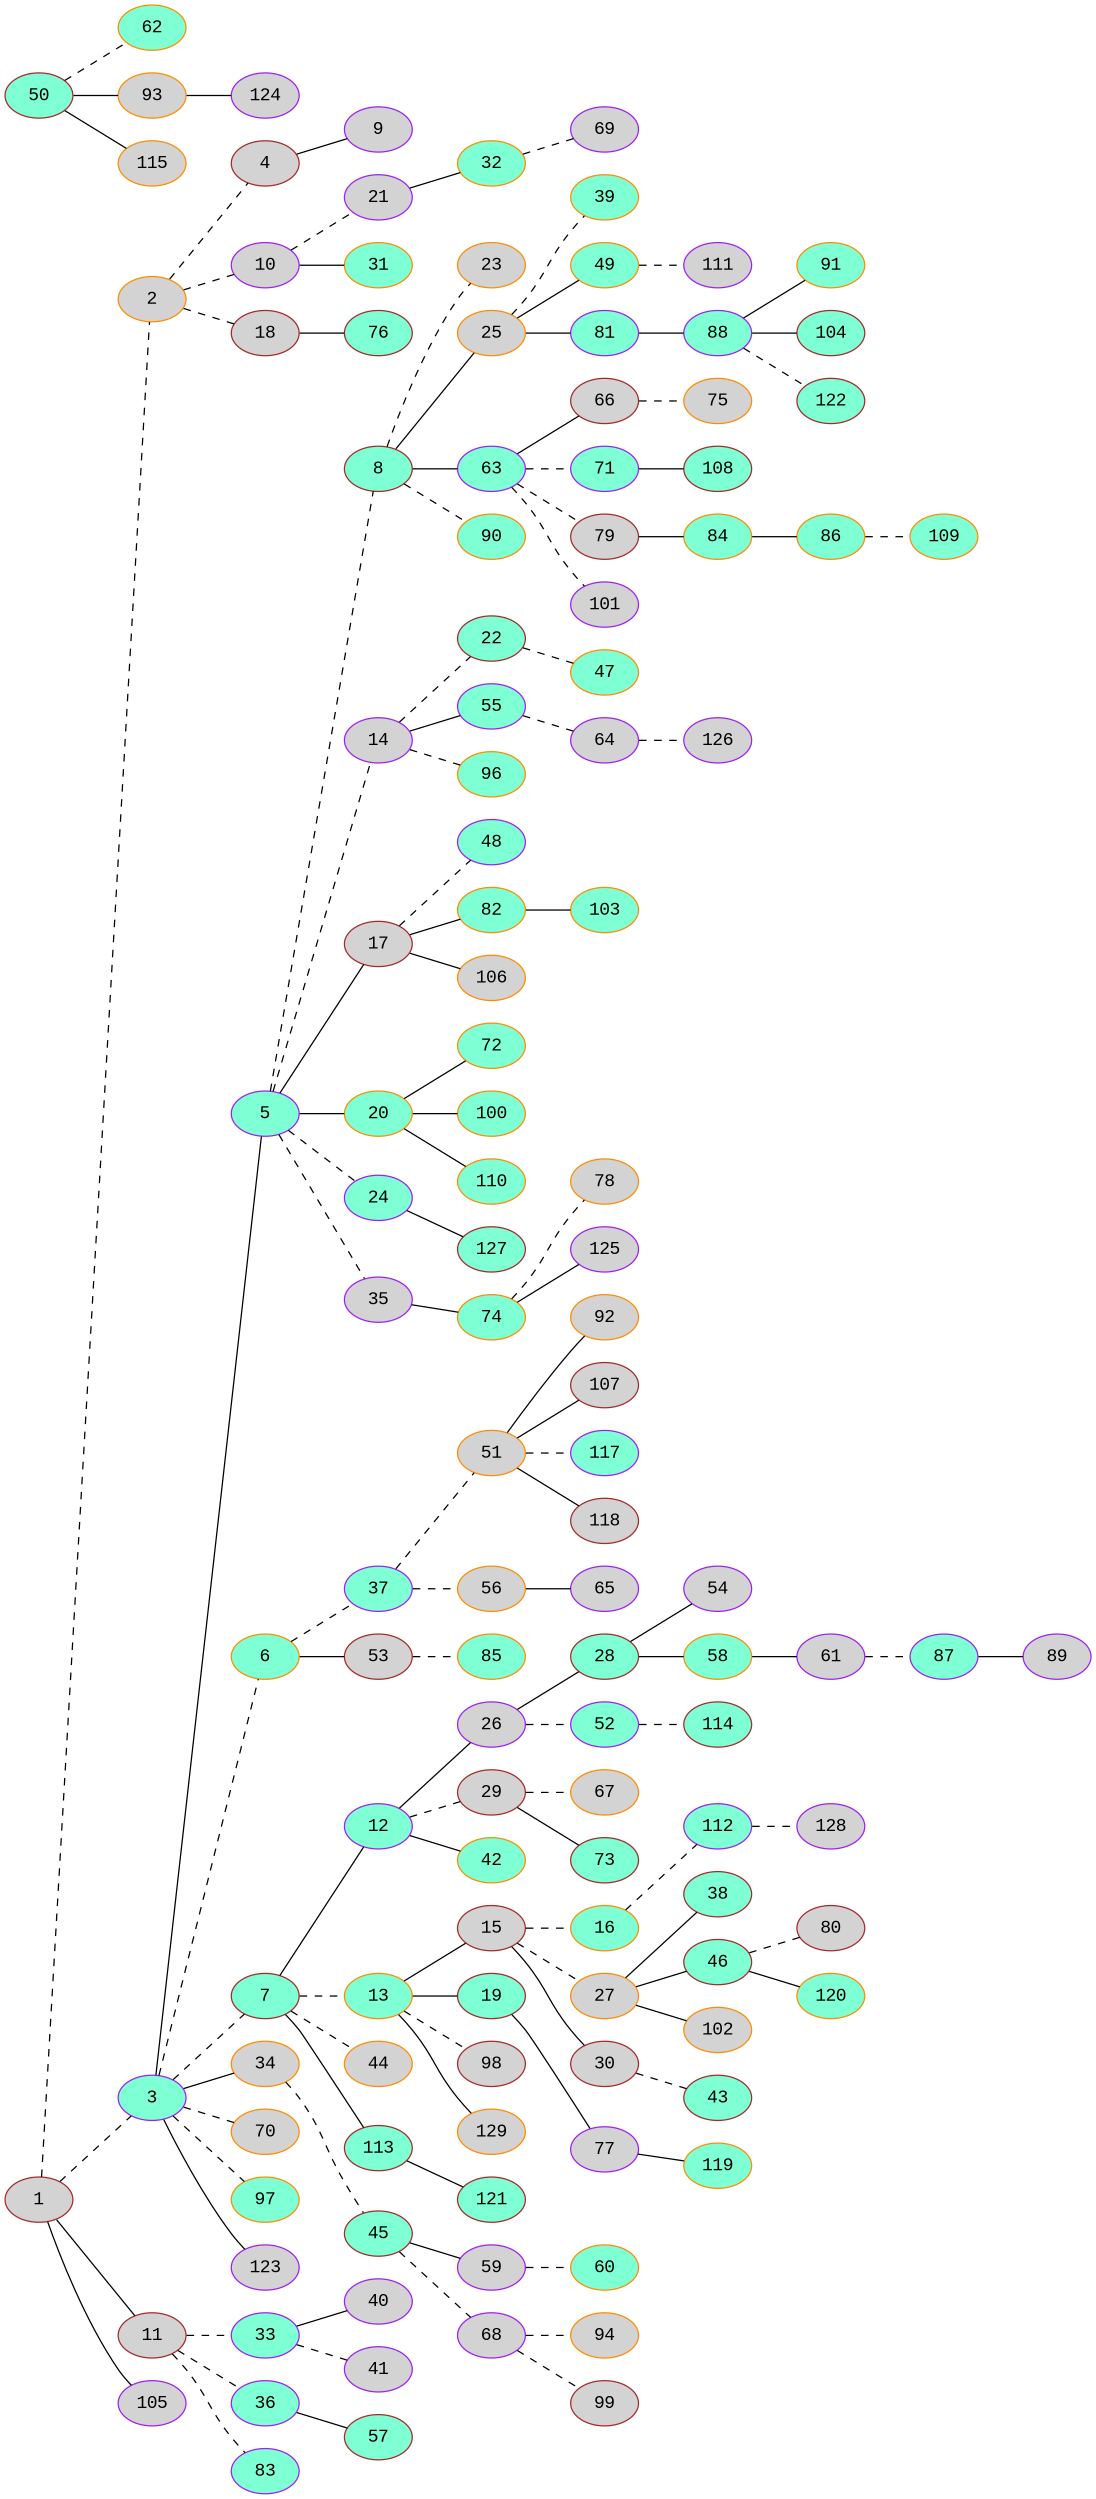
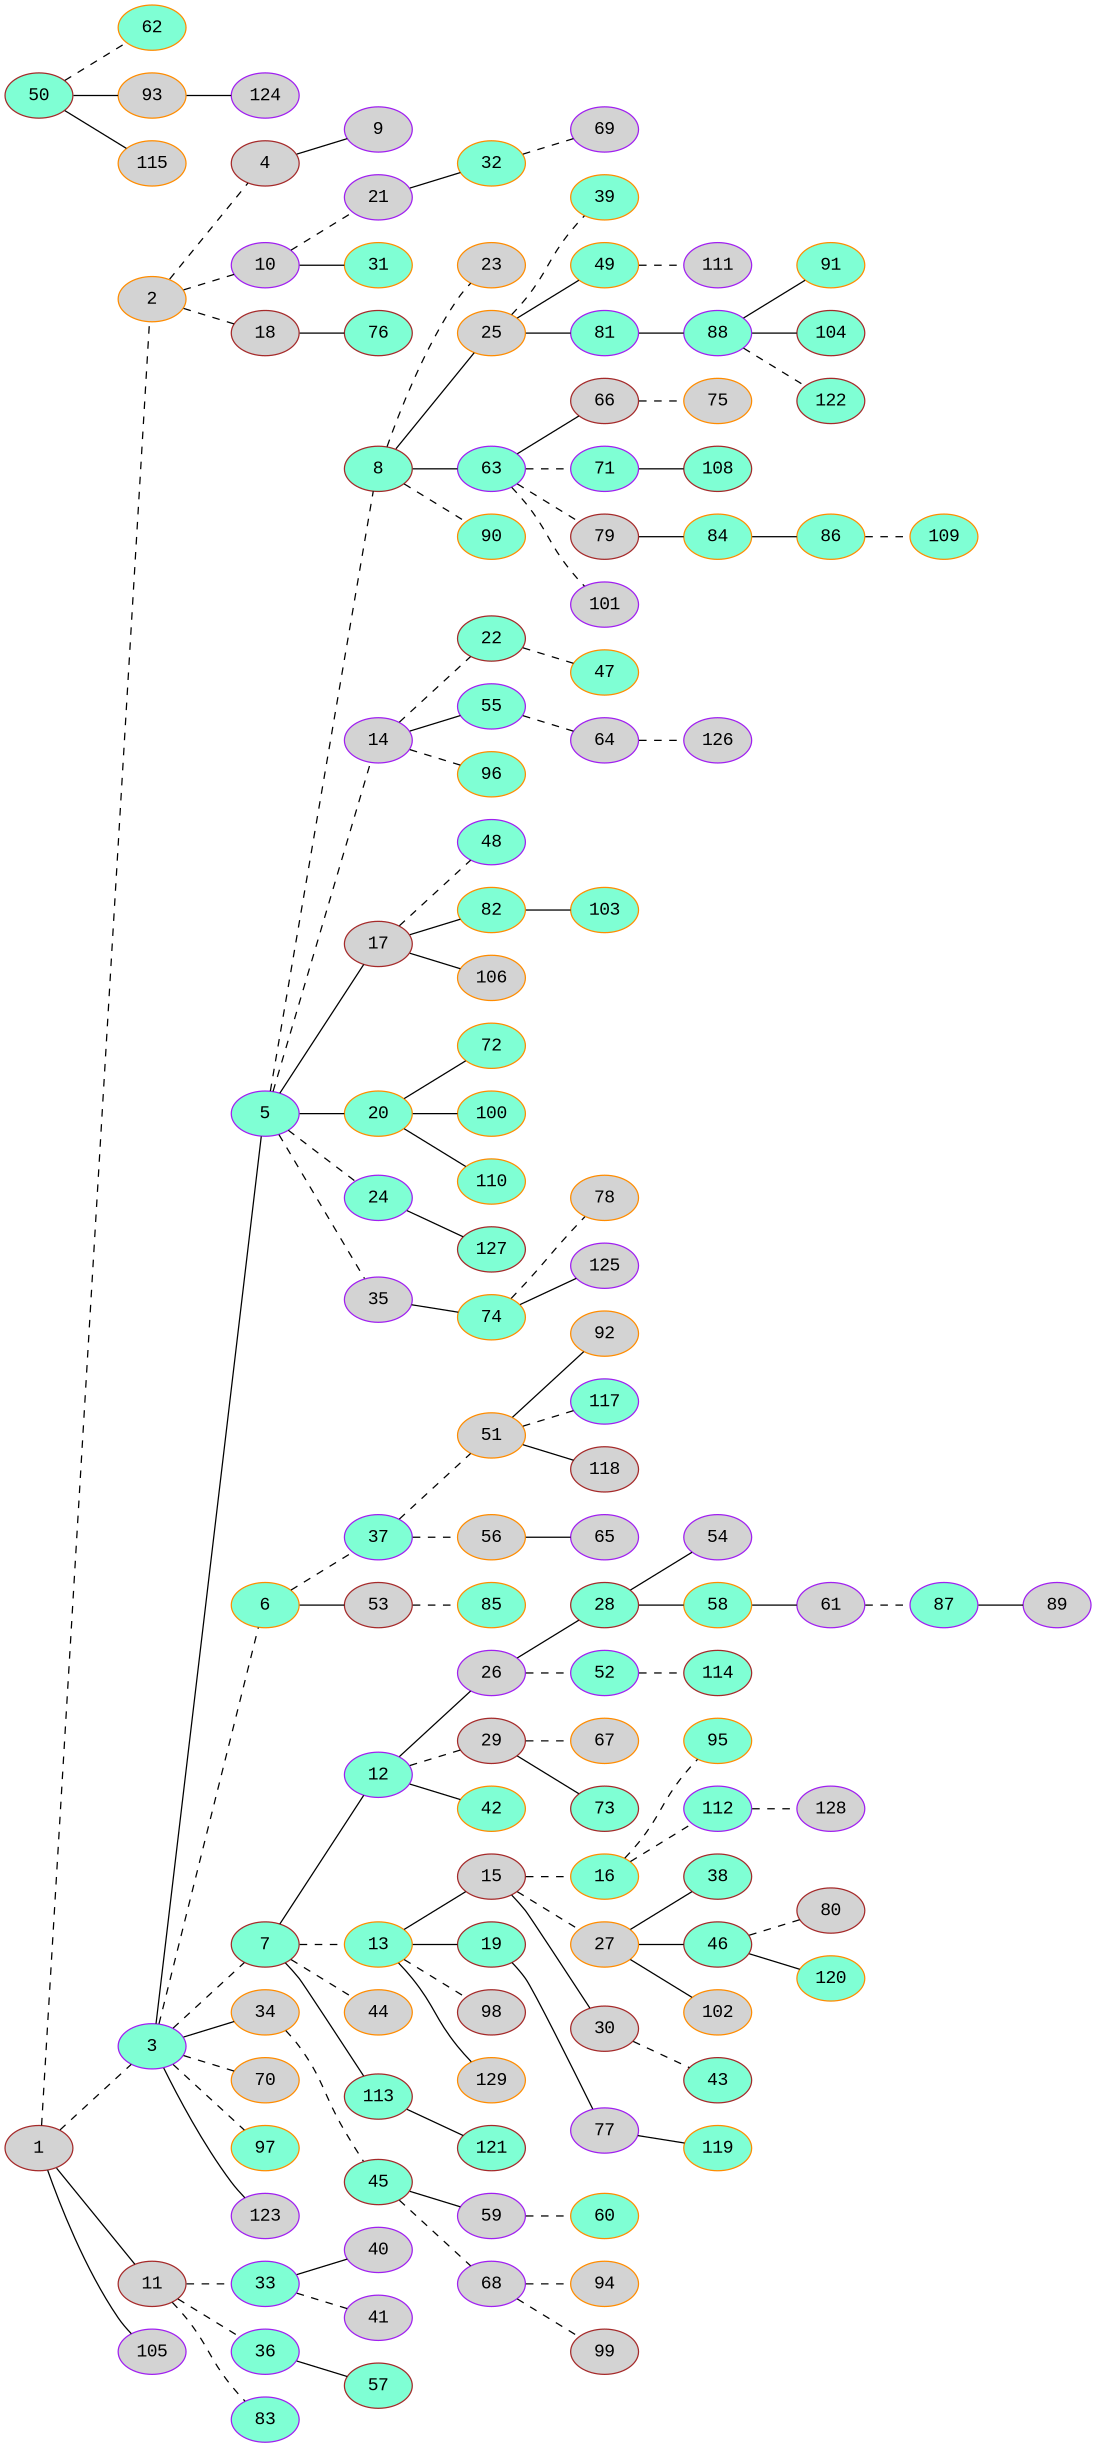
(605, 1385) -> none
none -> (718, 1741)
